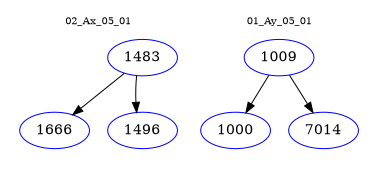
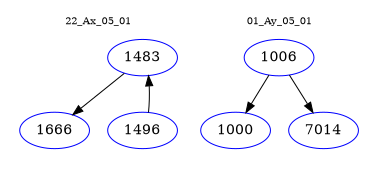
(99, 22) -> (99, 22)
(279, 58) -> (279, 58)
(136, 89) -> (149, 99)
